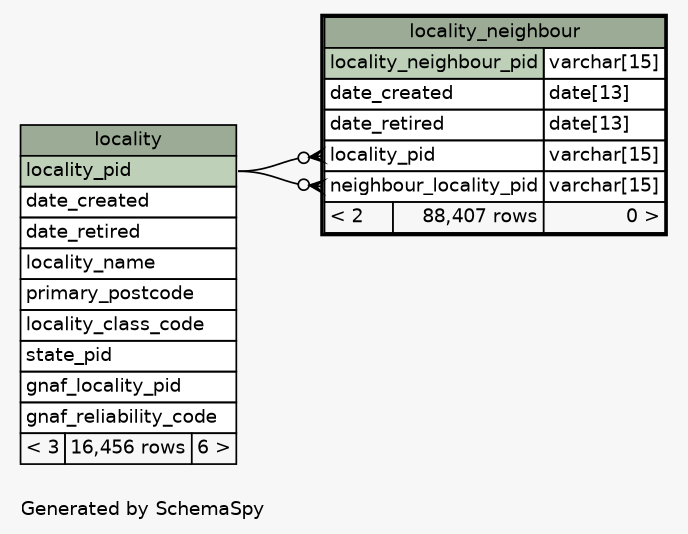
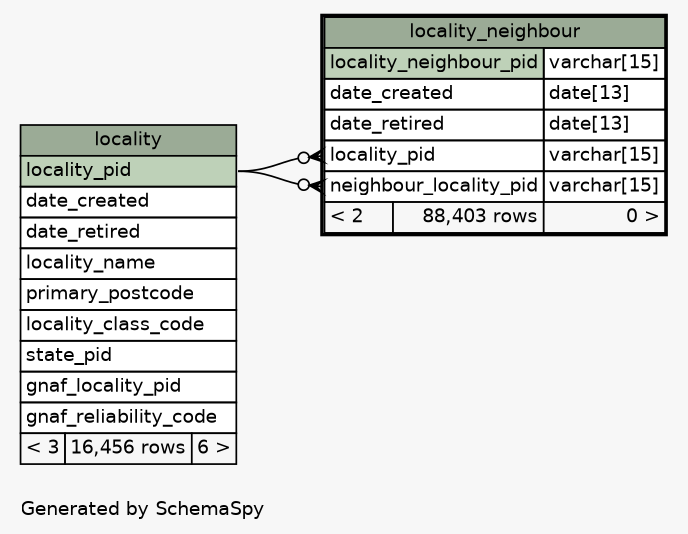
(480, 217) -> (480, 217)
